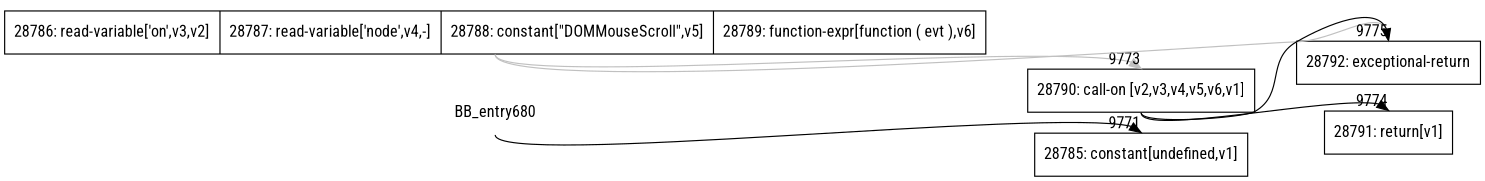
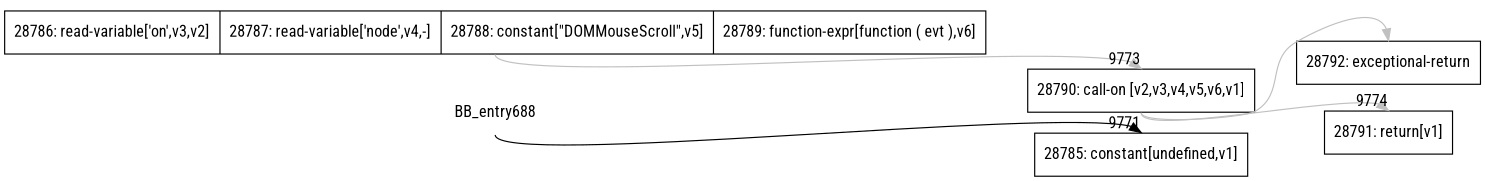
(1122, 52) -> none
(1274, 85) -> (1274, 85)
(1271, 111) -> (1271, 111)
(495, 113) -> (495, 113)
